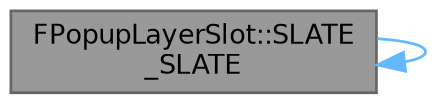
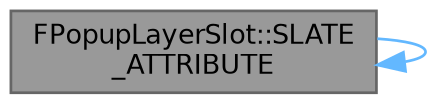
(194, 52) -> (194, 52)
